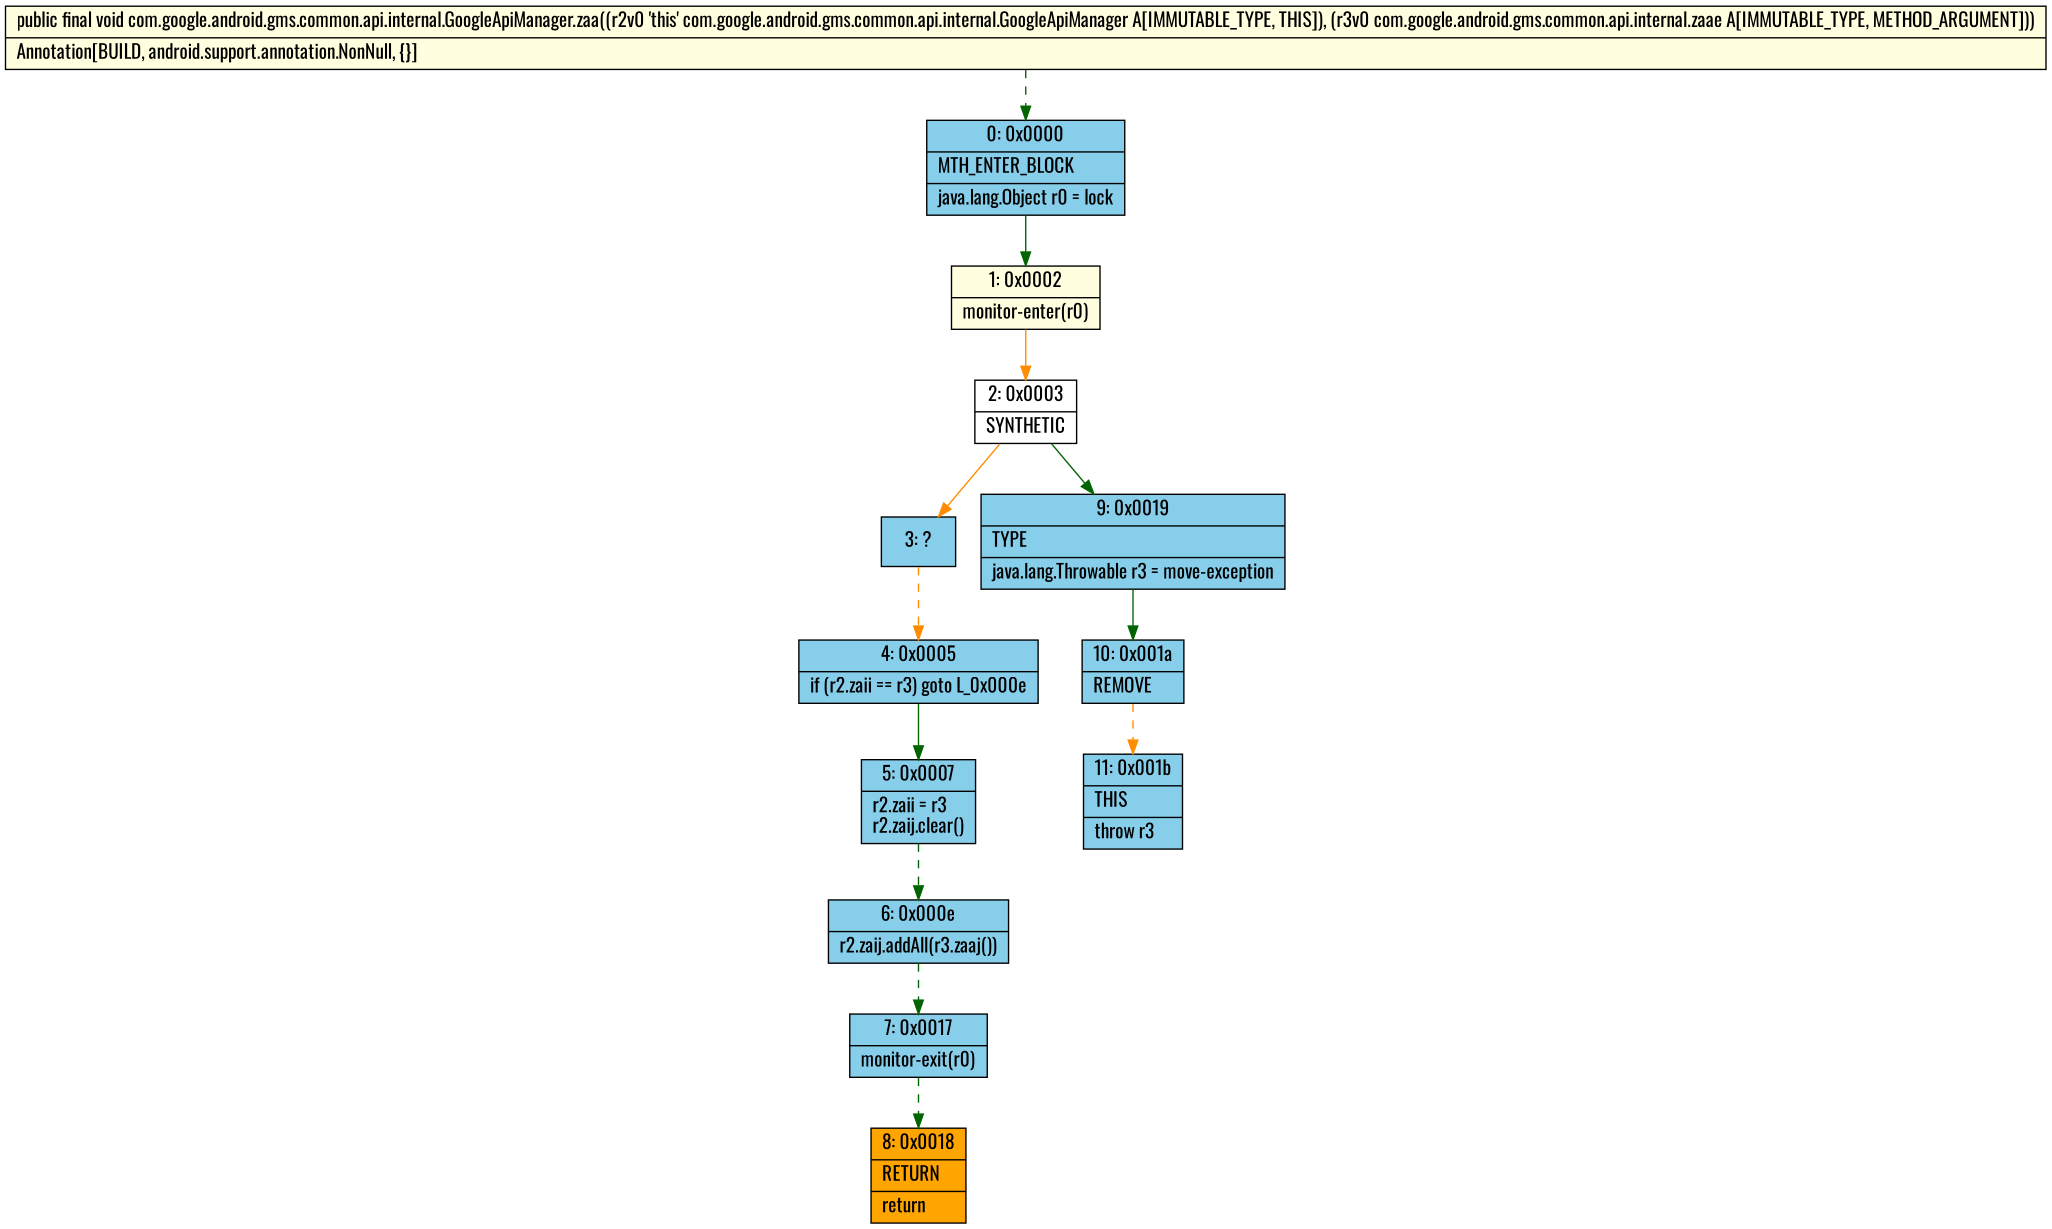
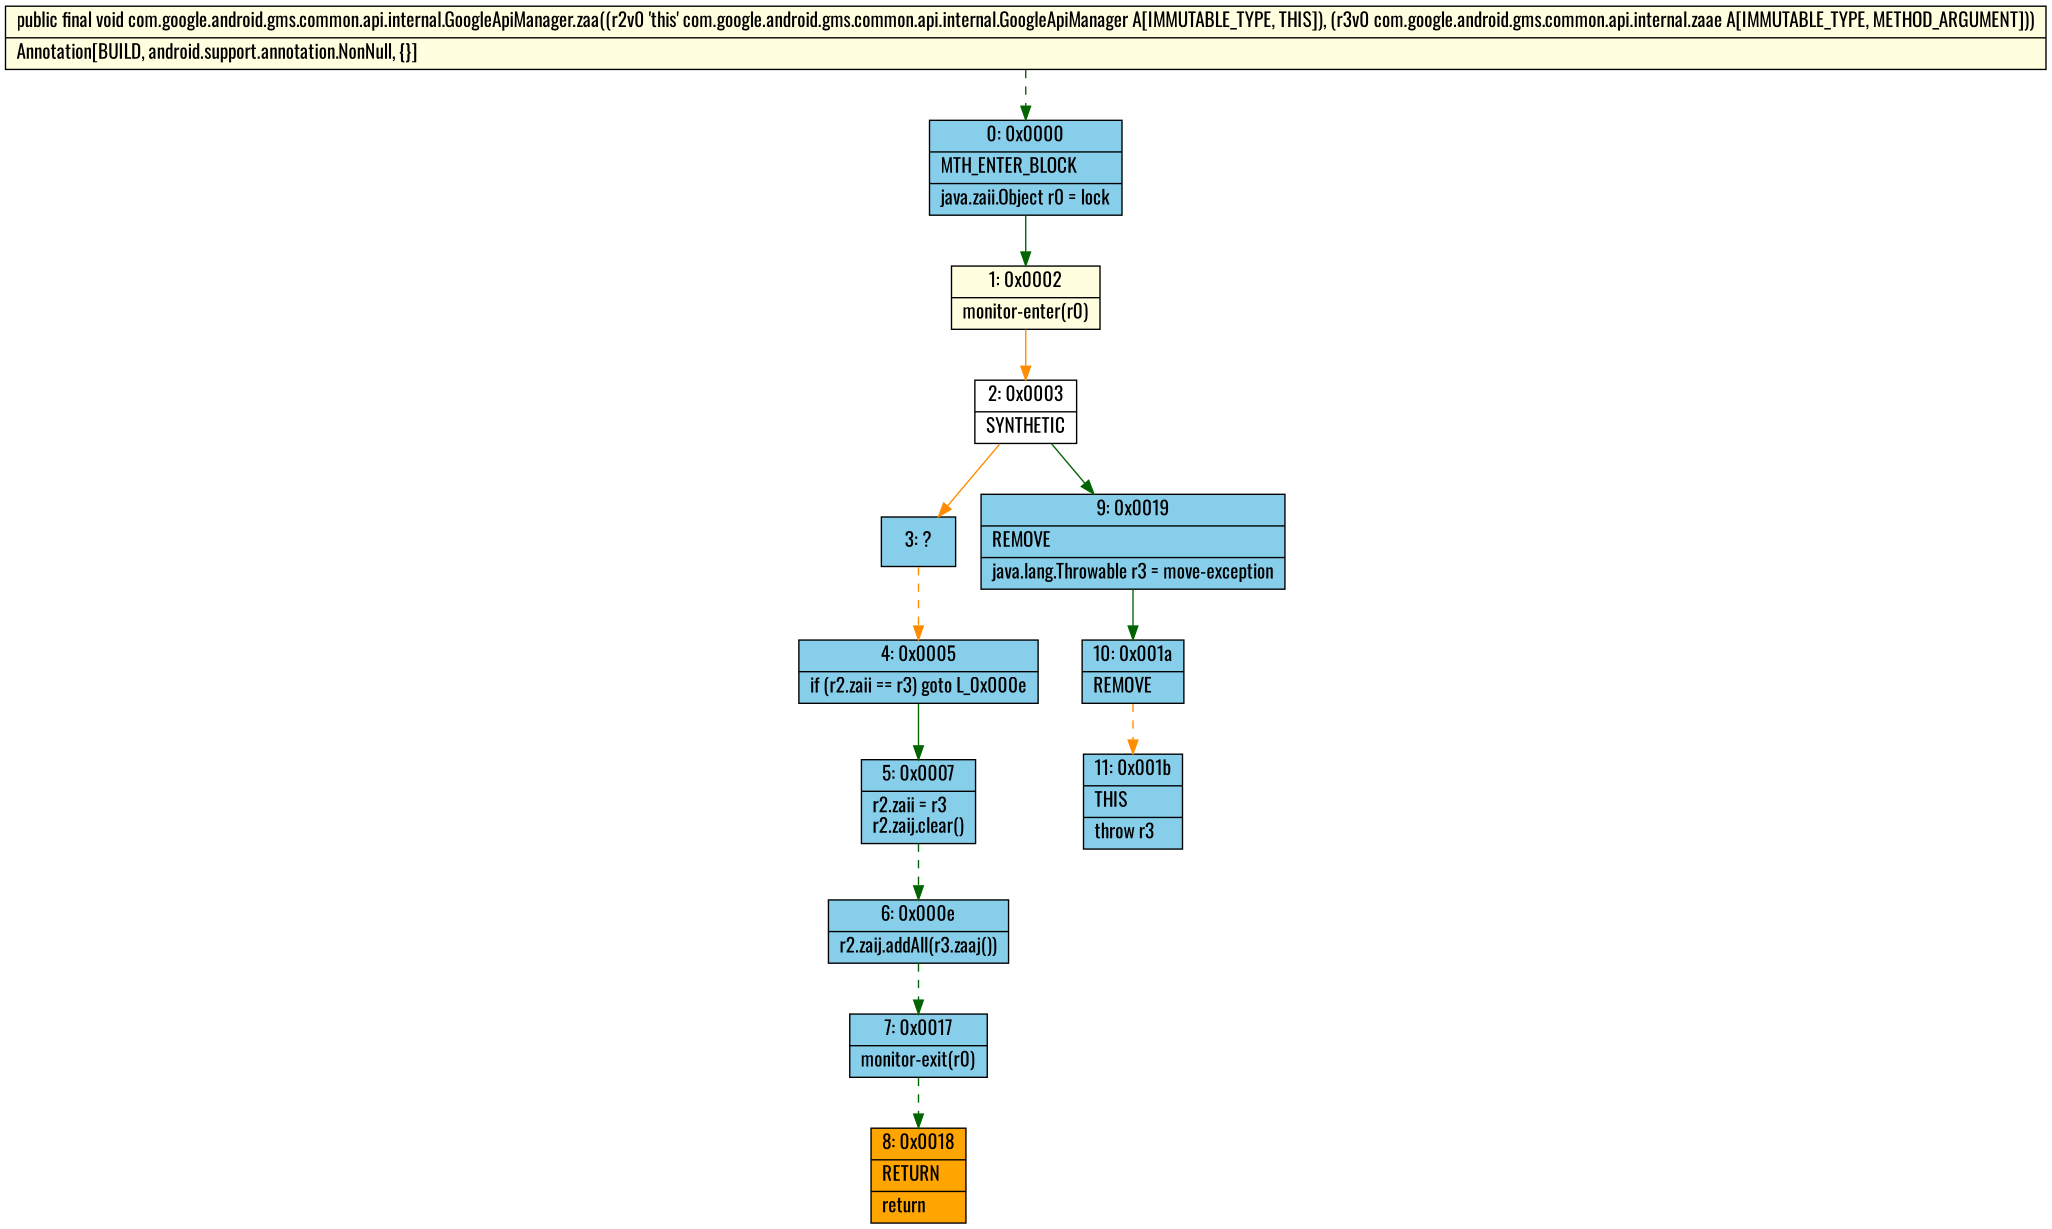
(1026, 199) -> (1026, 199)
(1010, 541) -> (1022, 541)
